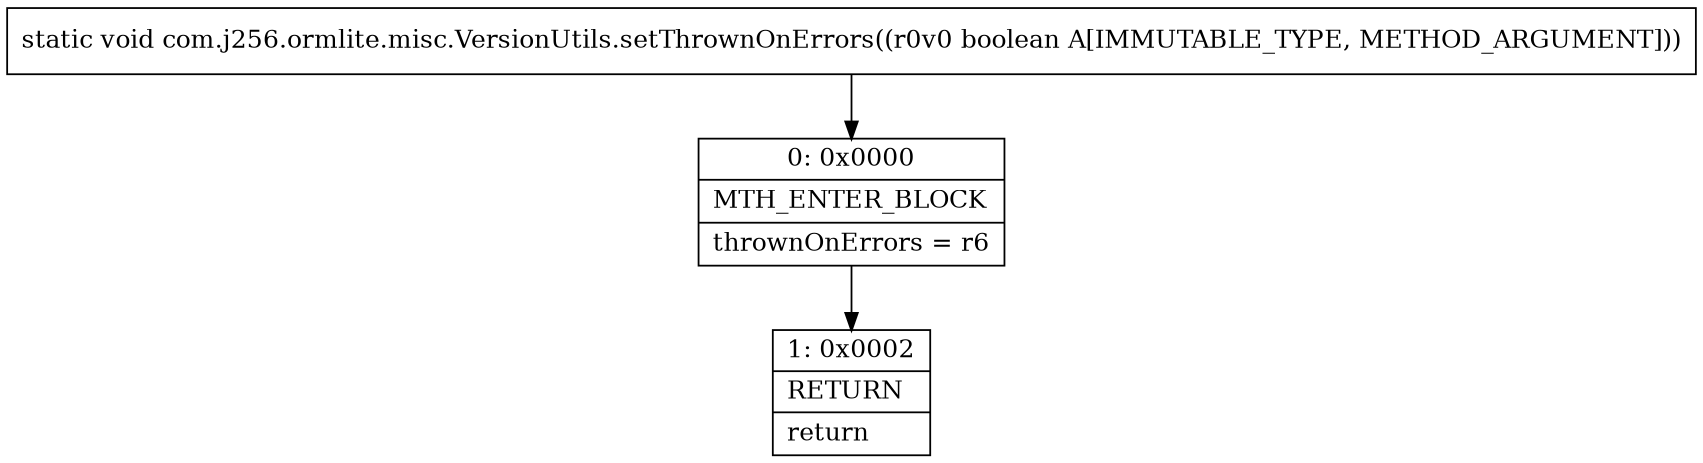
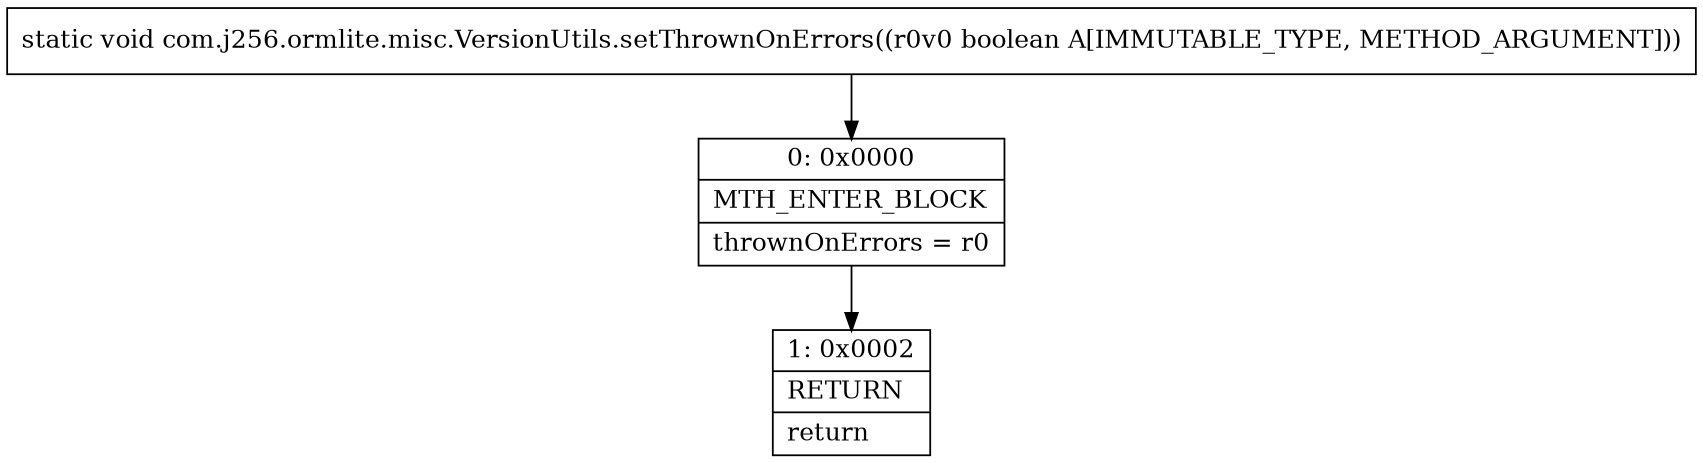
(852, 243) -> (852, 243)
